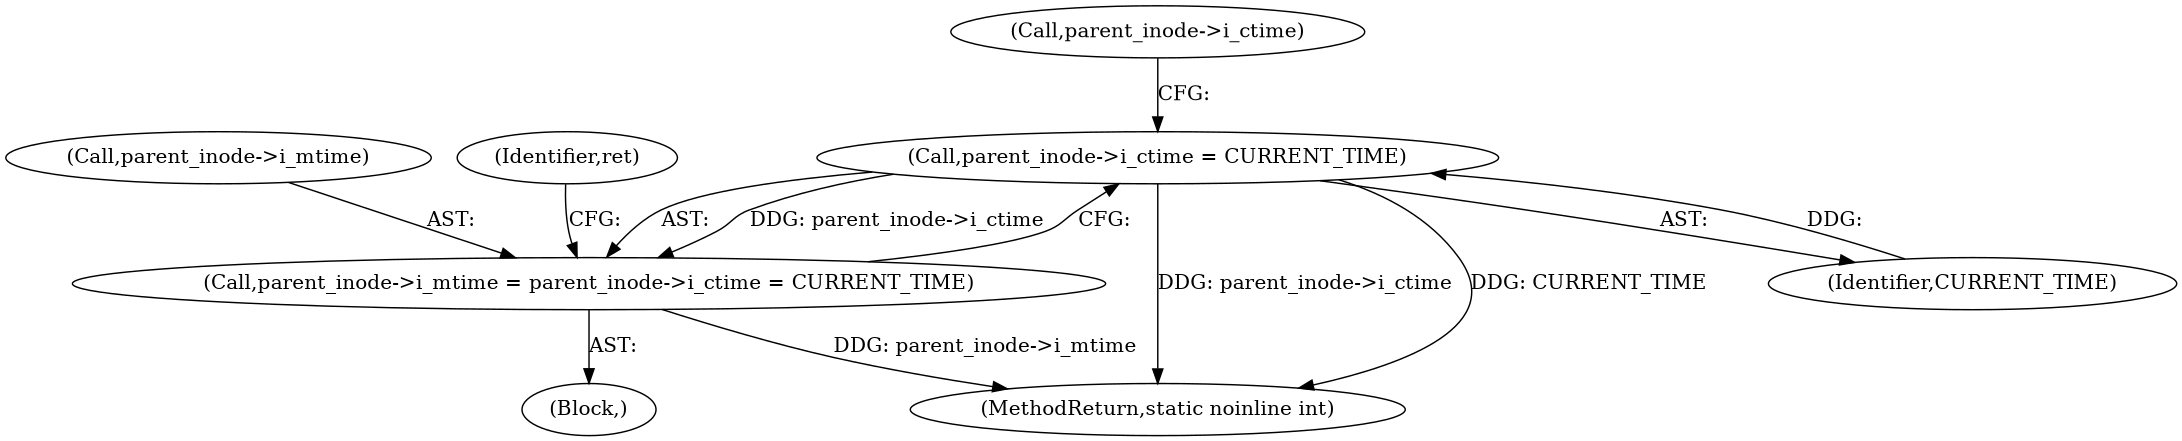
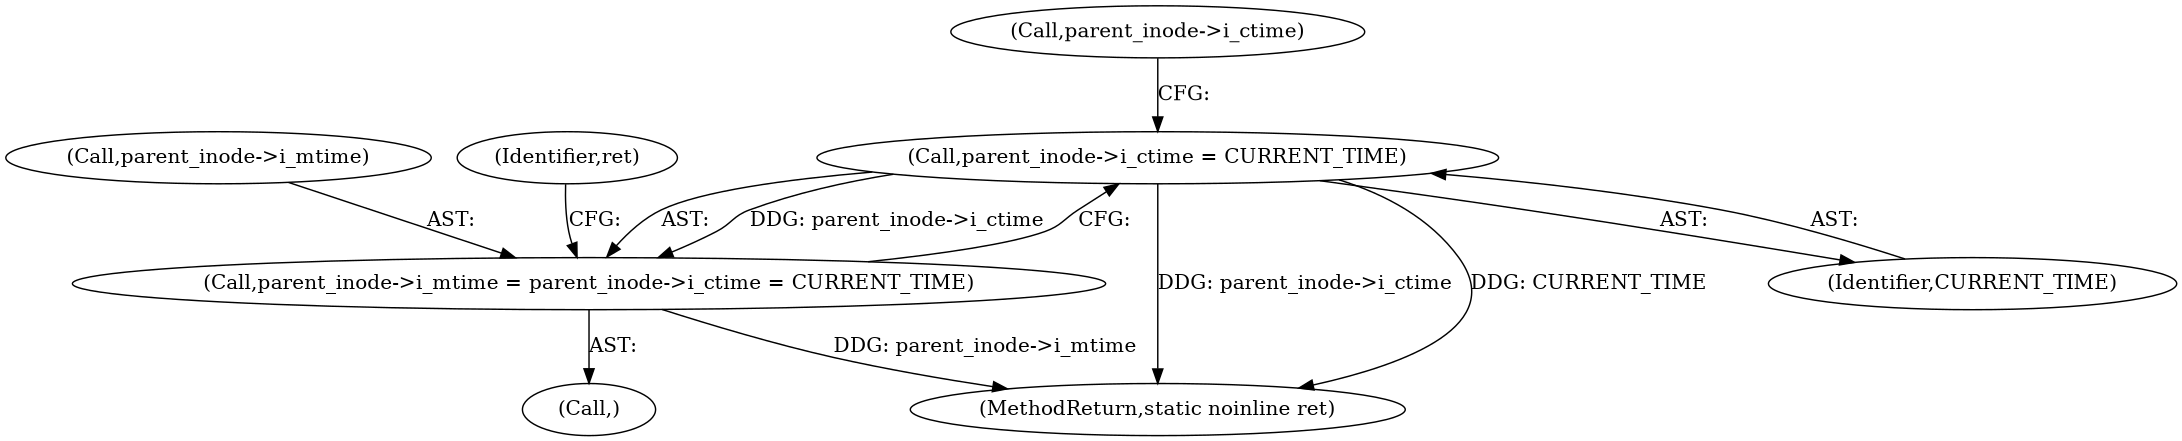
(1838, 221) -> (1838, 221)
(589, 410) -> (589, 410)
(1158, 410) -> (1158, 410)
